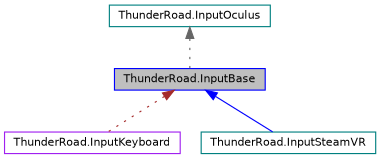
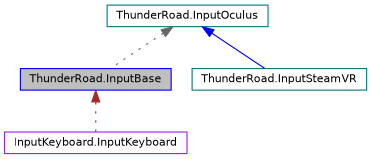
(244, 114) -> (238, 51)
(92, 143) -> (96, 143)
